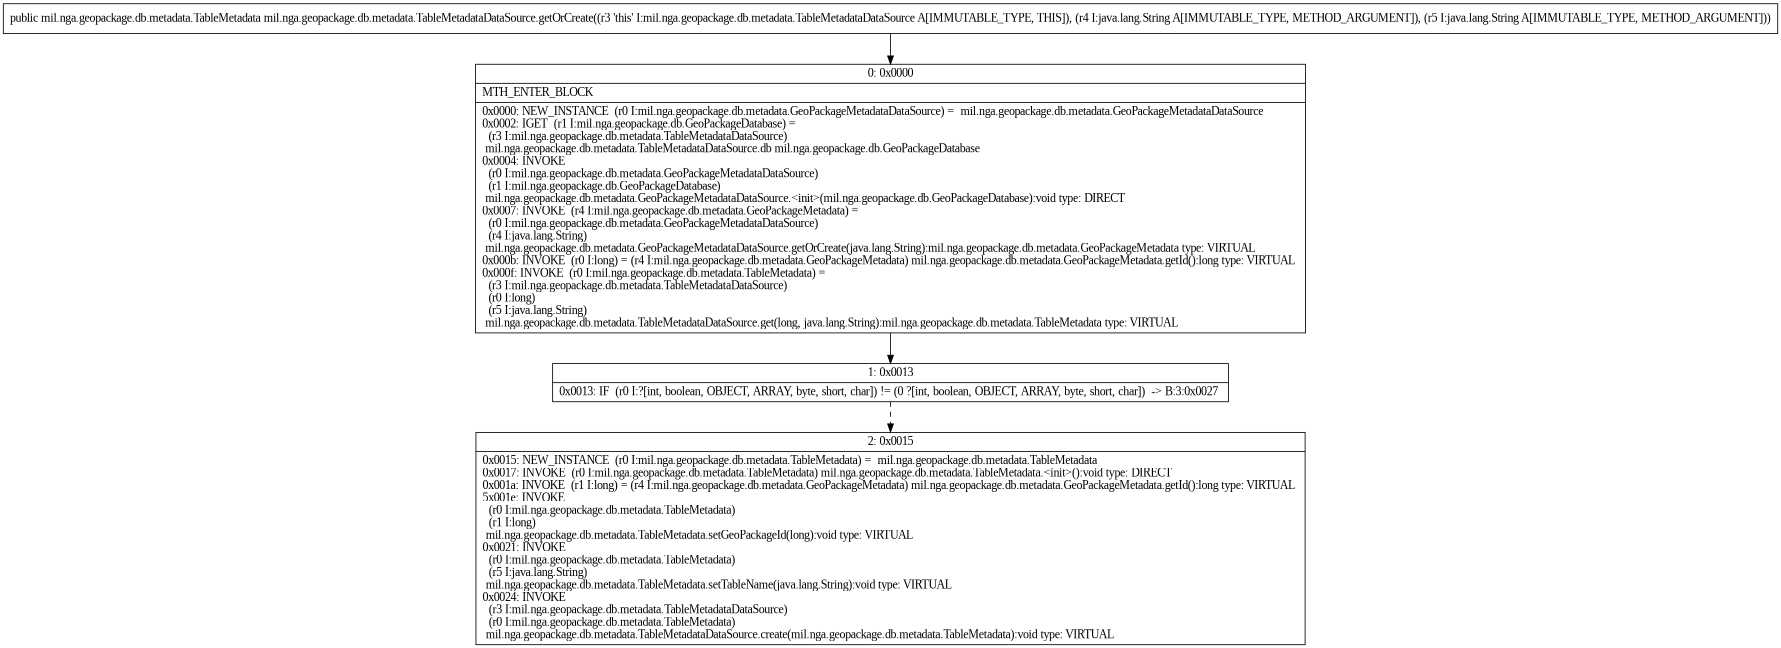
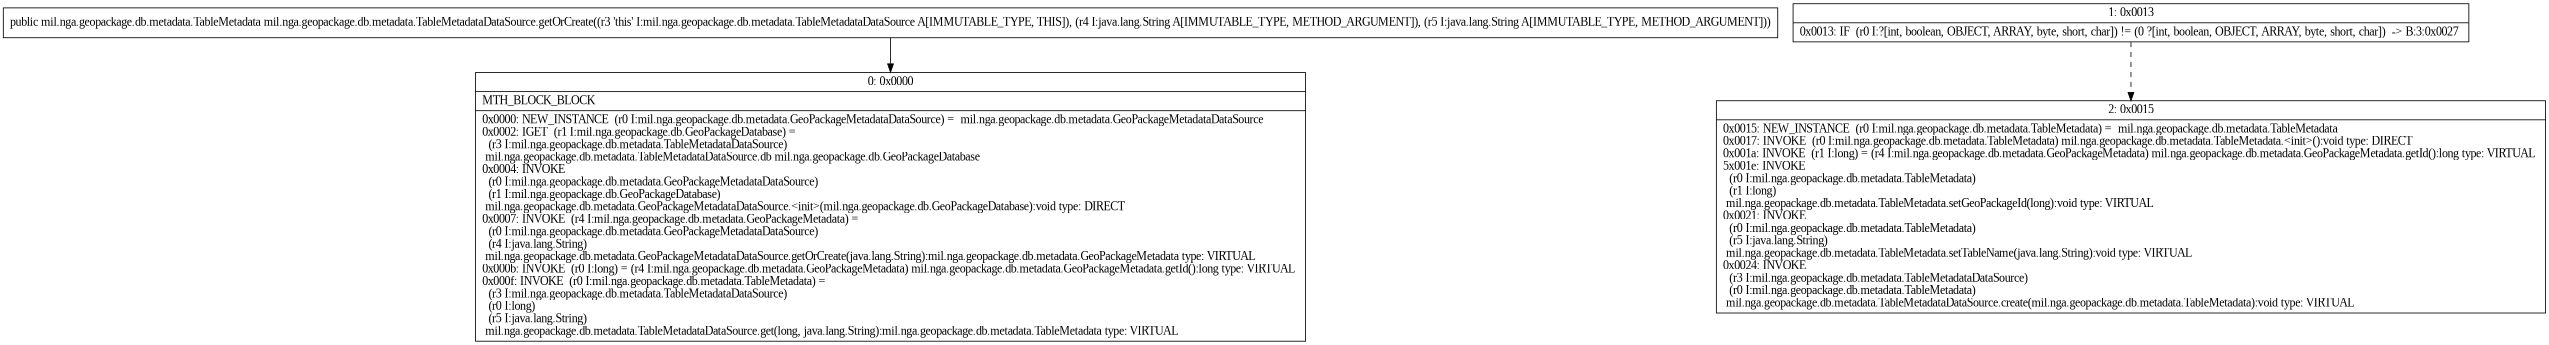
(538, 92) -> (539, 101)
(891, 344) -> none
